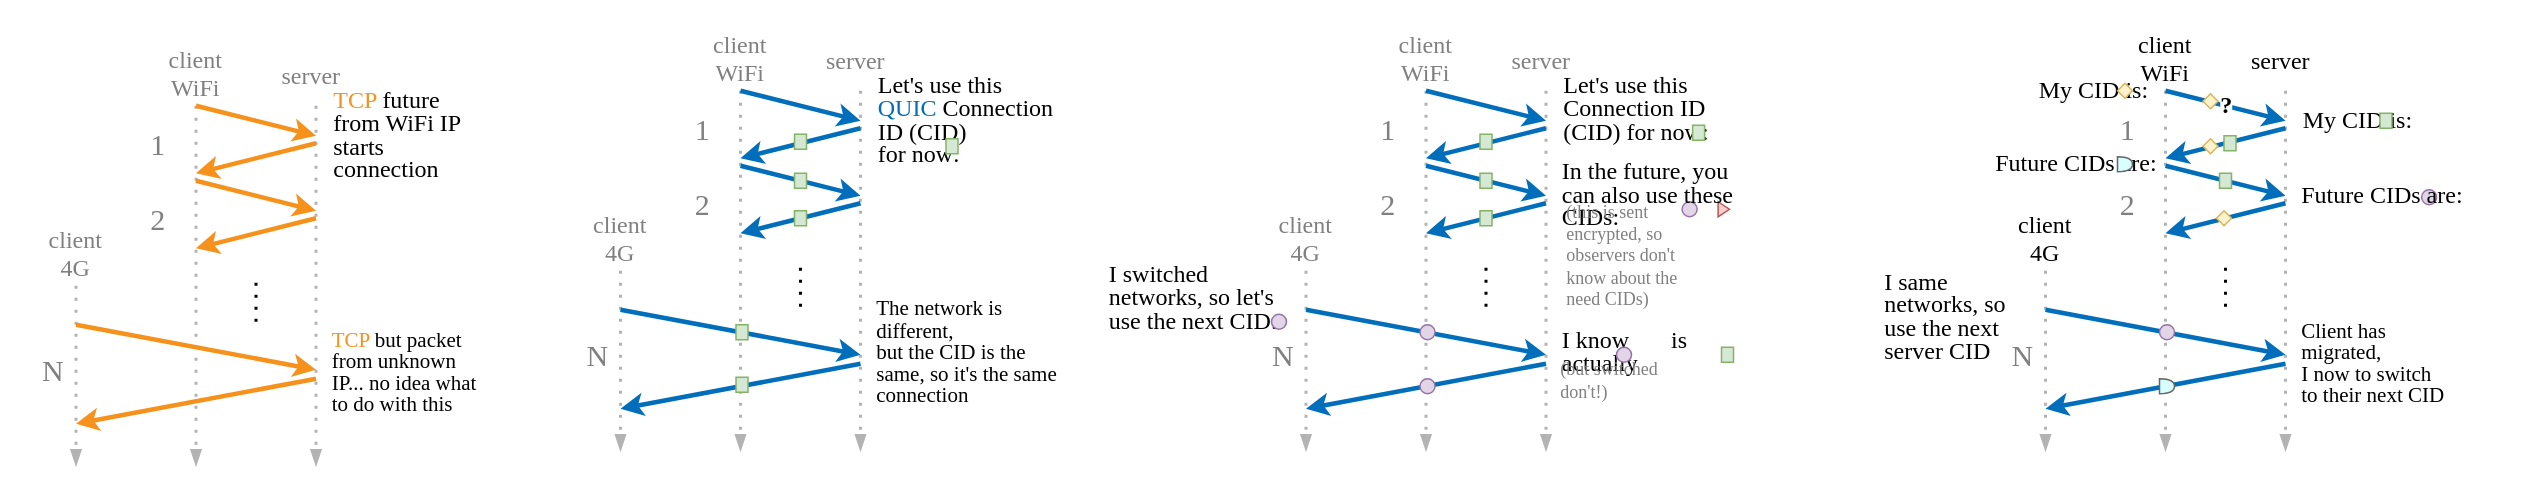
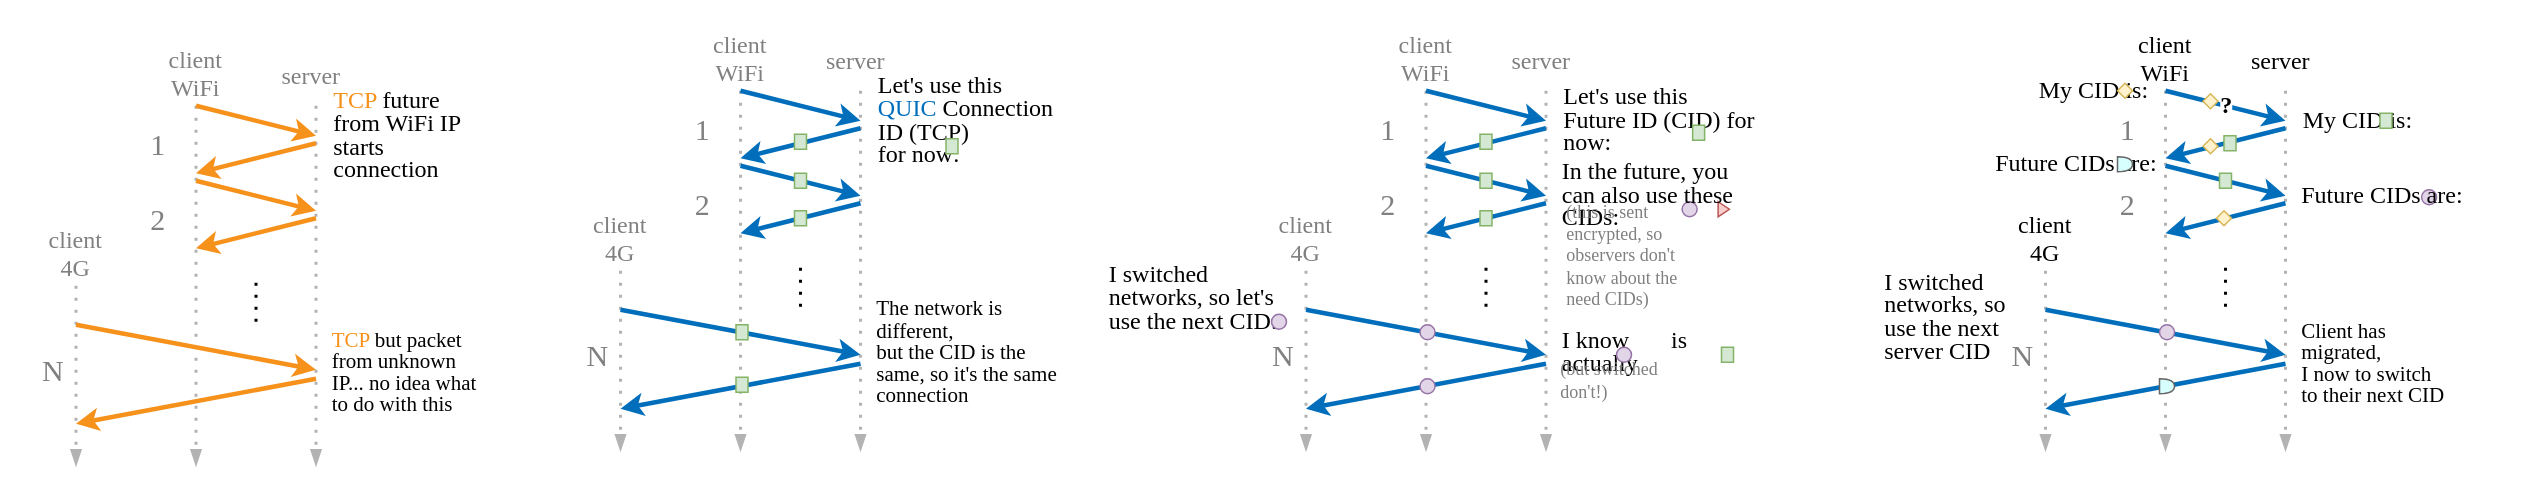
(972, 121) -> (972, 121)
(1660, 121) -> (1660, 121)
(1961, 317) -> (1961, 317)
